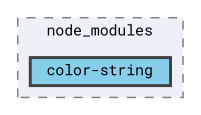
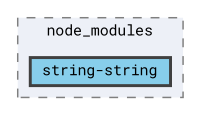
(100, 72) -> (100, 72)
